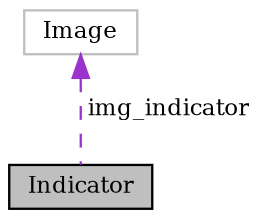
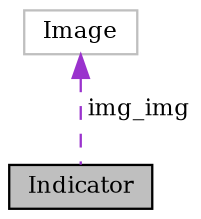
(165, 110) -> (136, 110)
